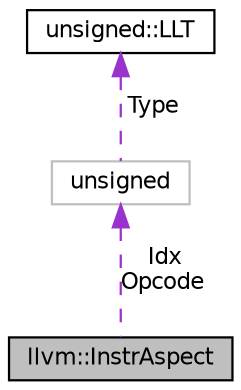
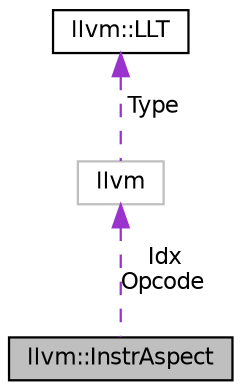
(121, 32) -> (121, 32)
(121, 183) -> (121, 183)
